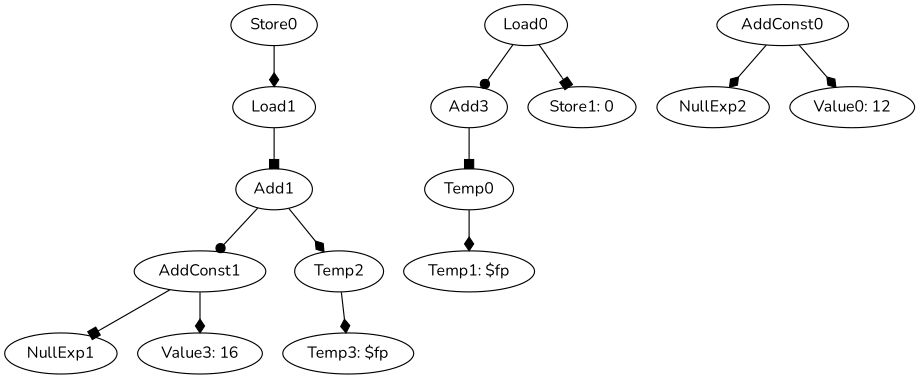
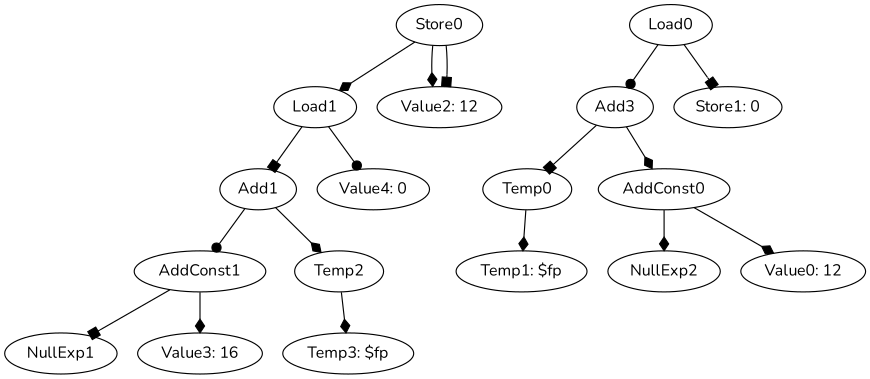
none -> (439, 107)
none -> (636, 142)
none -> (373, 189)
